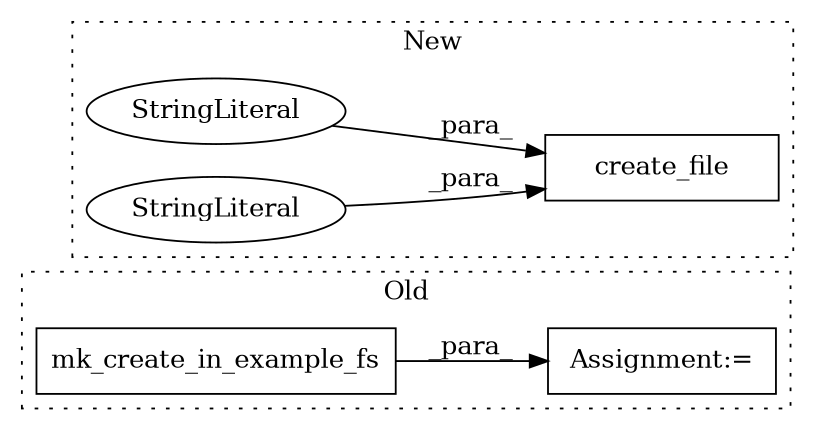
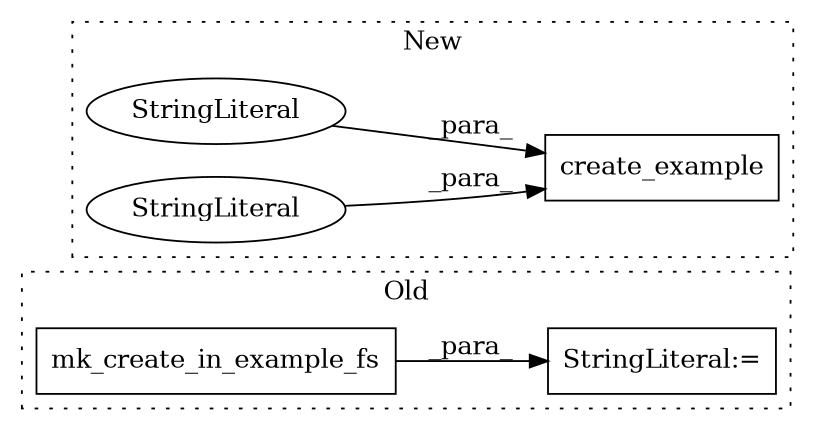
(662, 168) -> (662, 168)
(662, 361) -> (662, 361)
